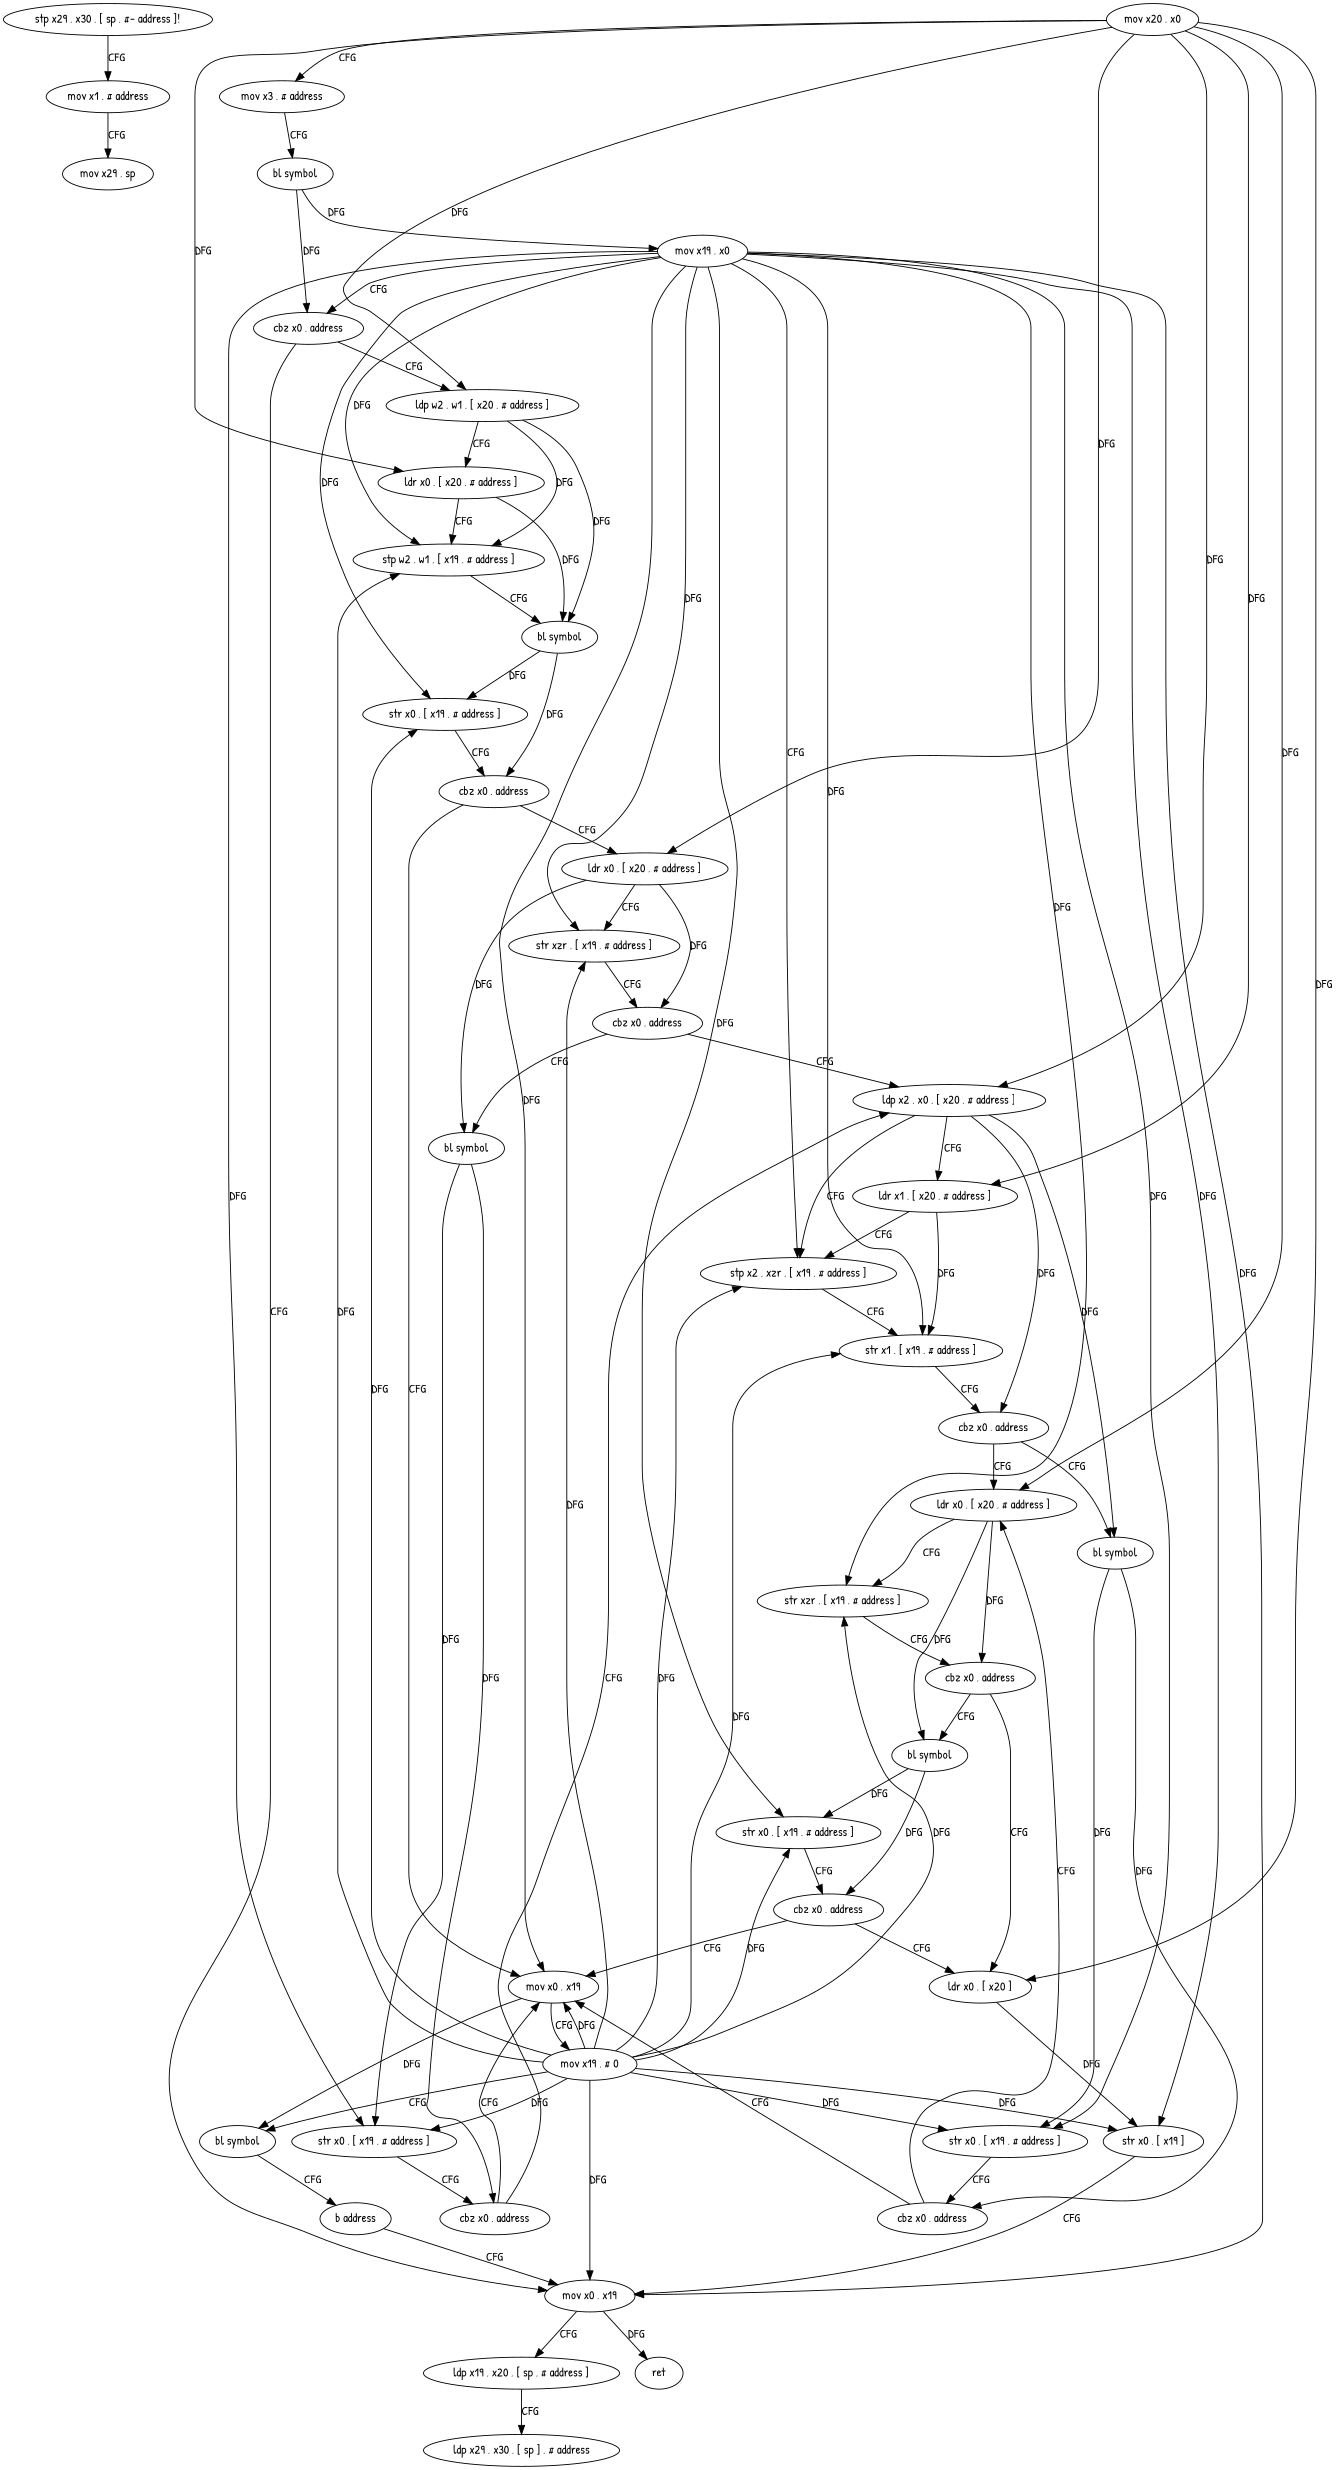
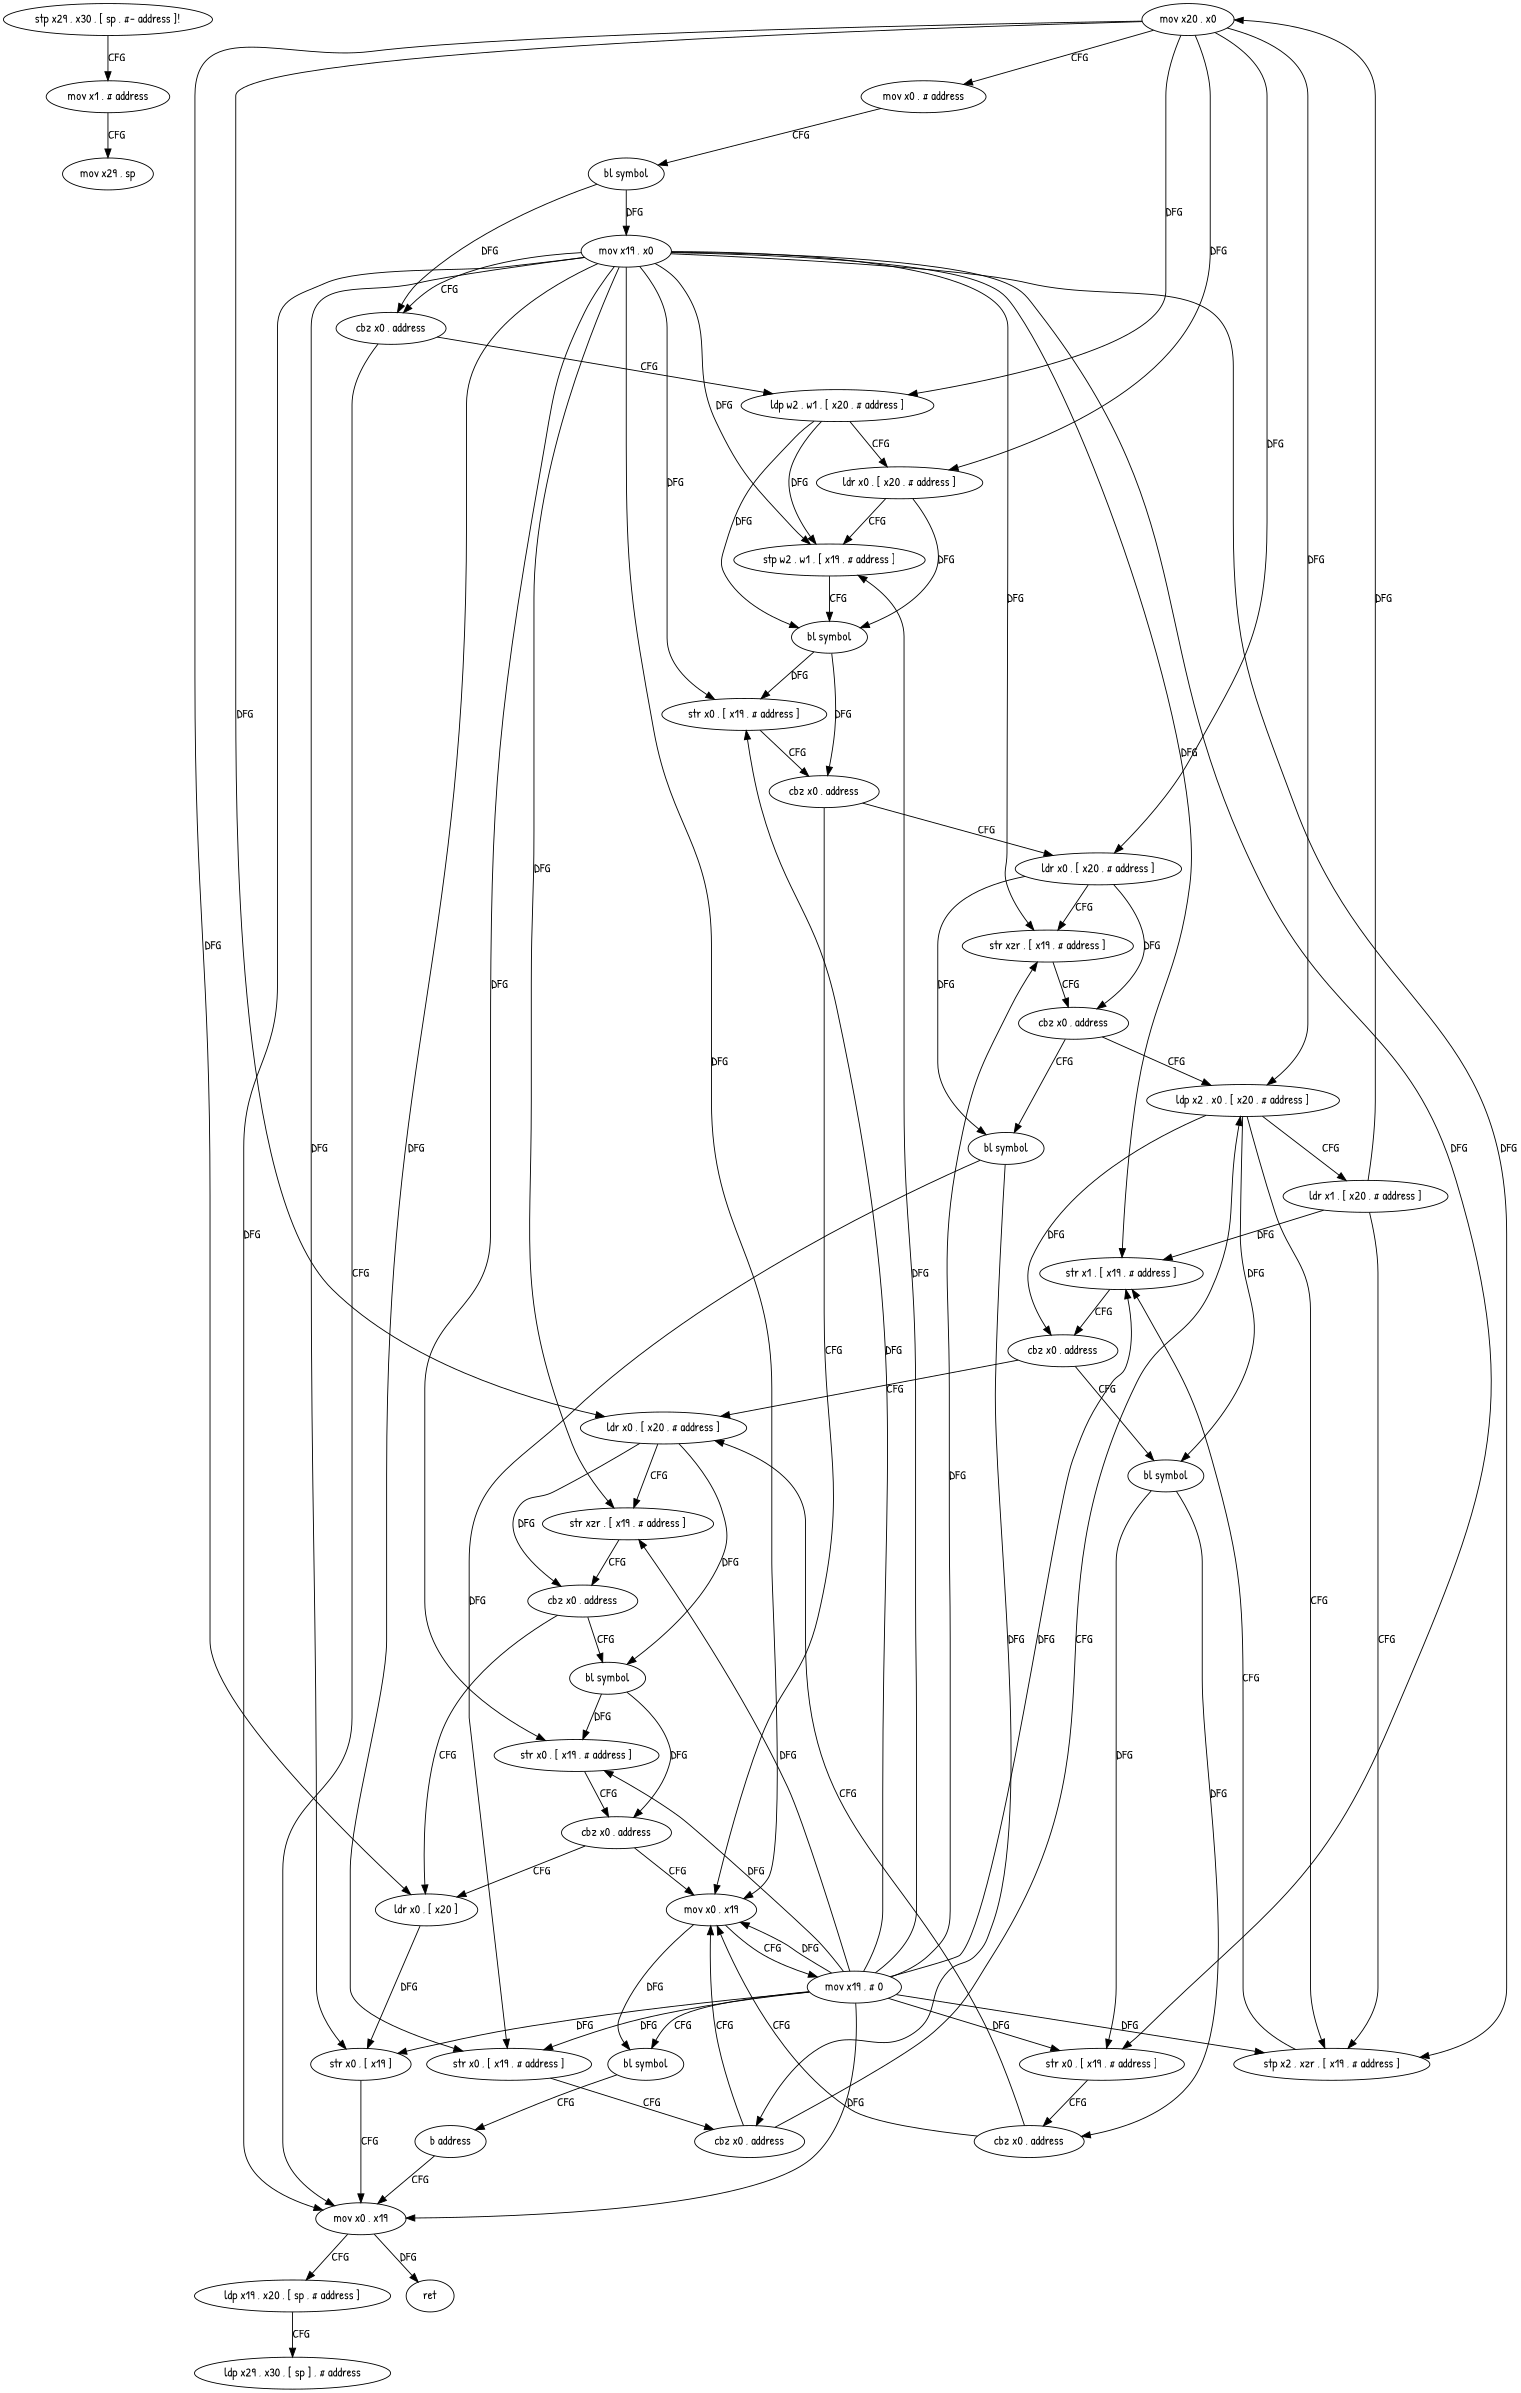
(282, 97) -> (924, 97)
(1248, 663) -> (1375, 555)
(796, 753) -> (1509, 1148)
